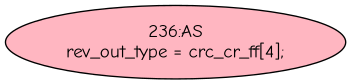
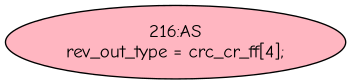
(176, 42) -> (176, 42)
